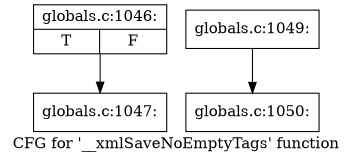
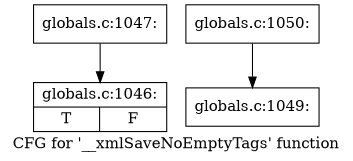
(252, 65) -> (252, 60)
(100, 68) -> (100, 58)
